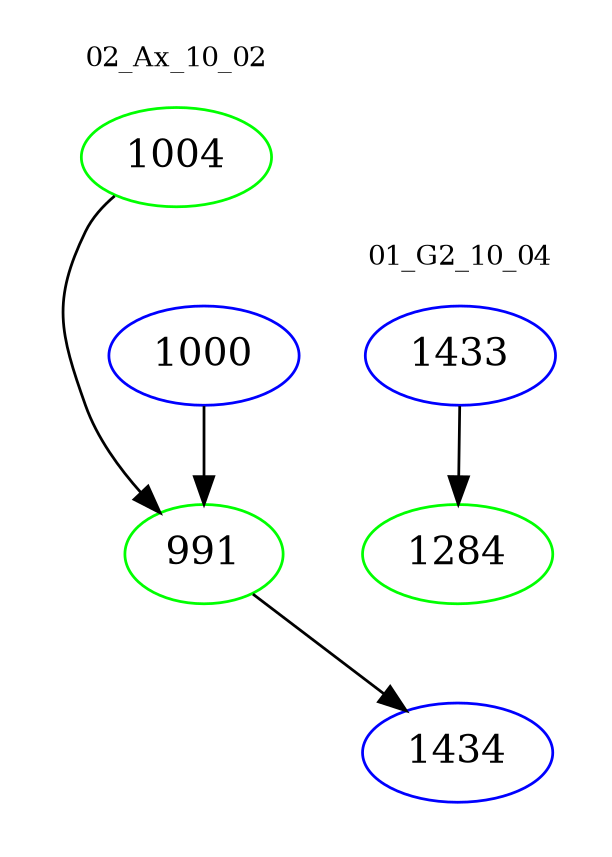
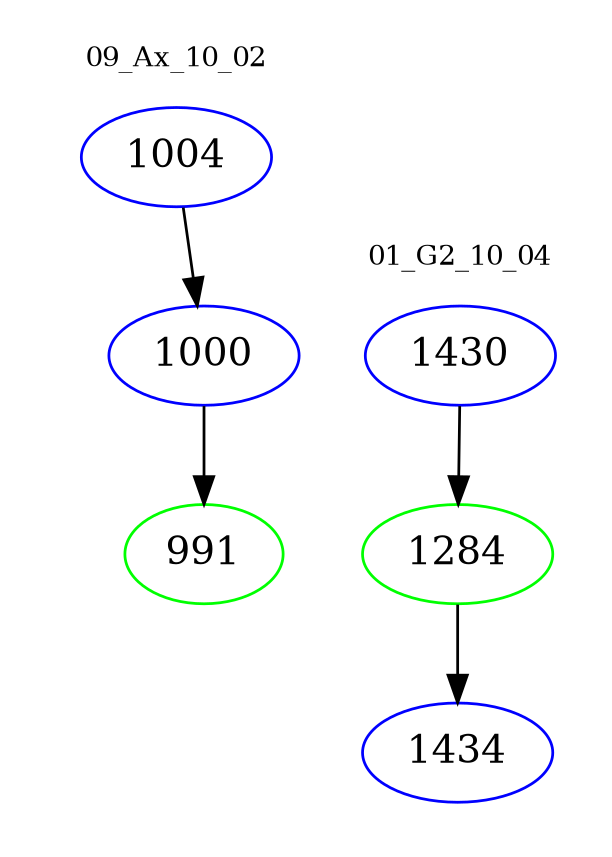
(176, 59) -> (176, 59)
(176, 157) -> (176, 157)
(67, 347) -> (188, 243)
(460, 356) -> (460, 356)
(318, 644) -> (458, 640)
